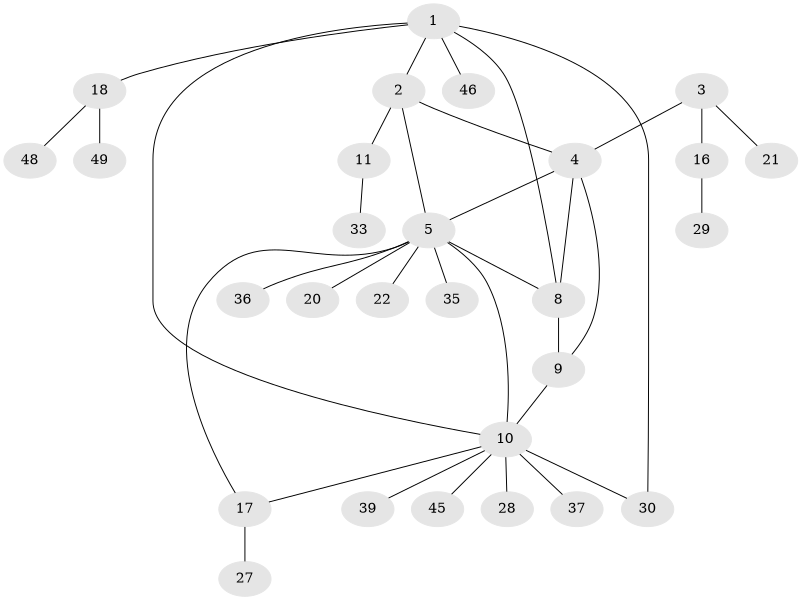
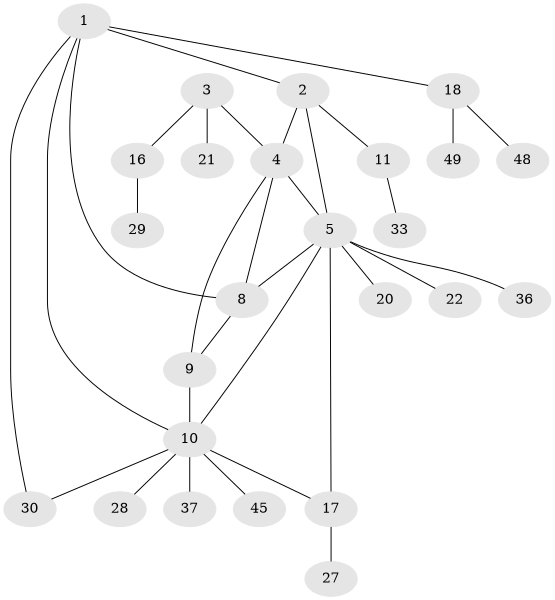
(469, 91) -> none
(452, 300) -> none
(368, 509) -> none
